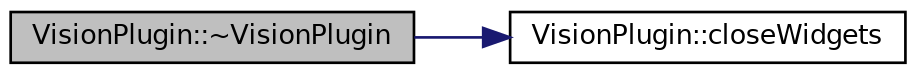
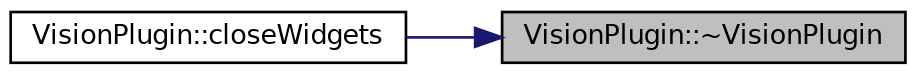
(449, 37) -> (441, 37)
